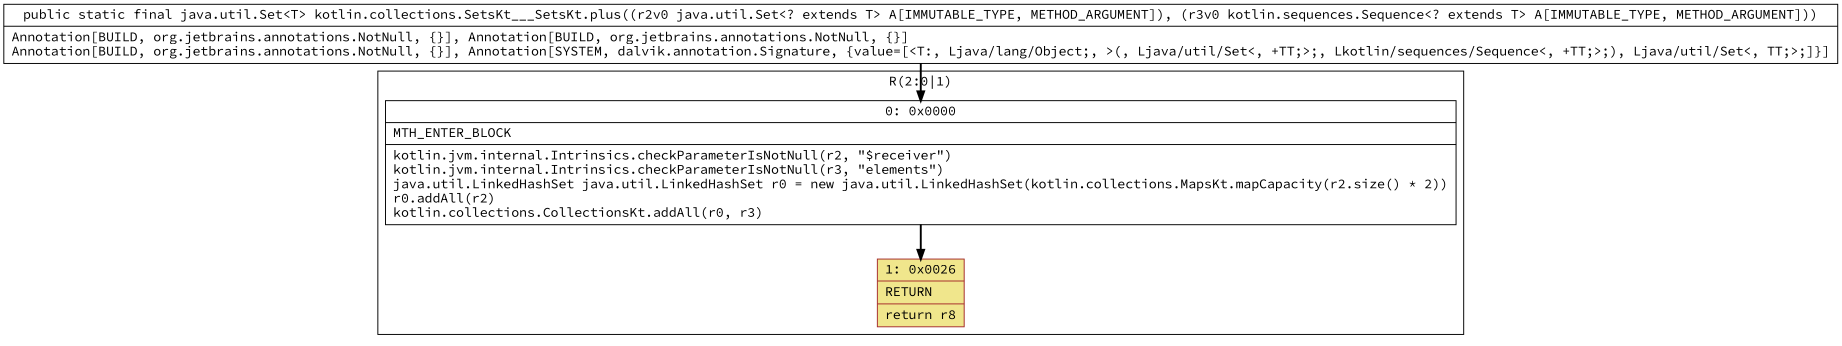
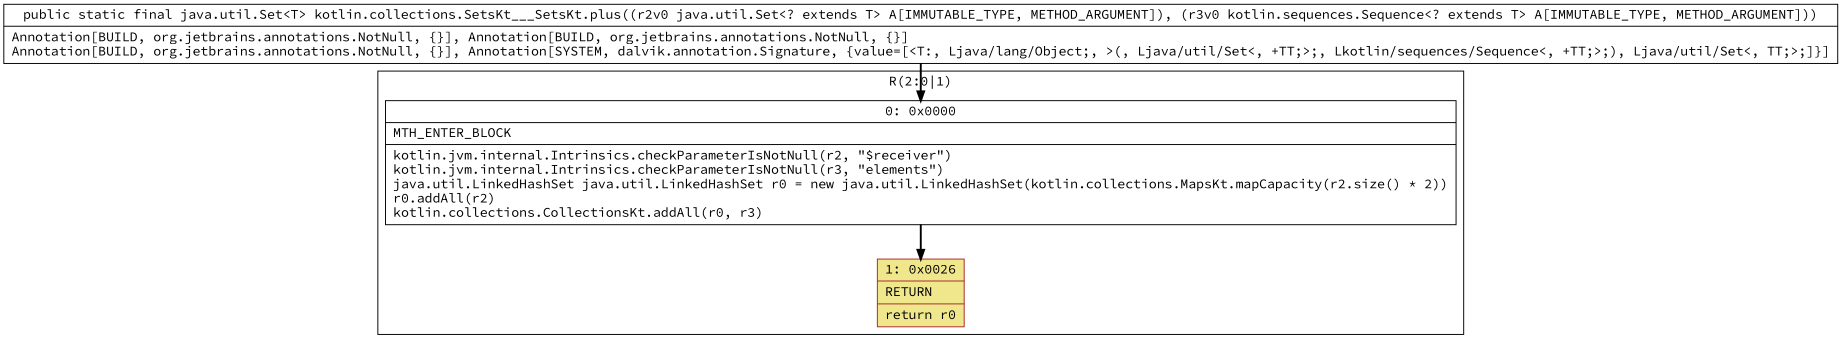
(921, 315) -> (921, 315)
